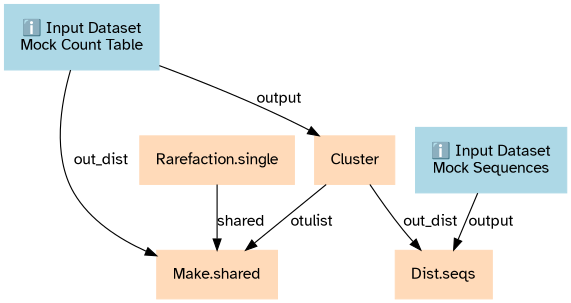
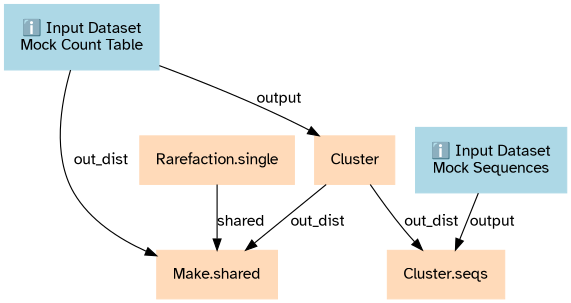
(312, 222) -> (318, 222)
(444, 275) -> (446, 275)
